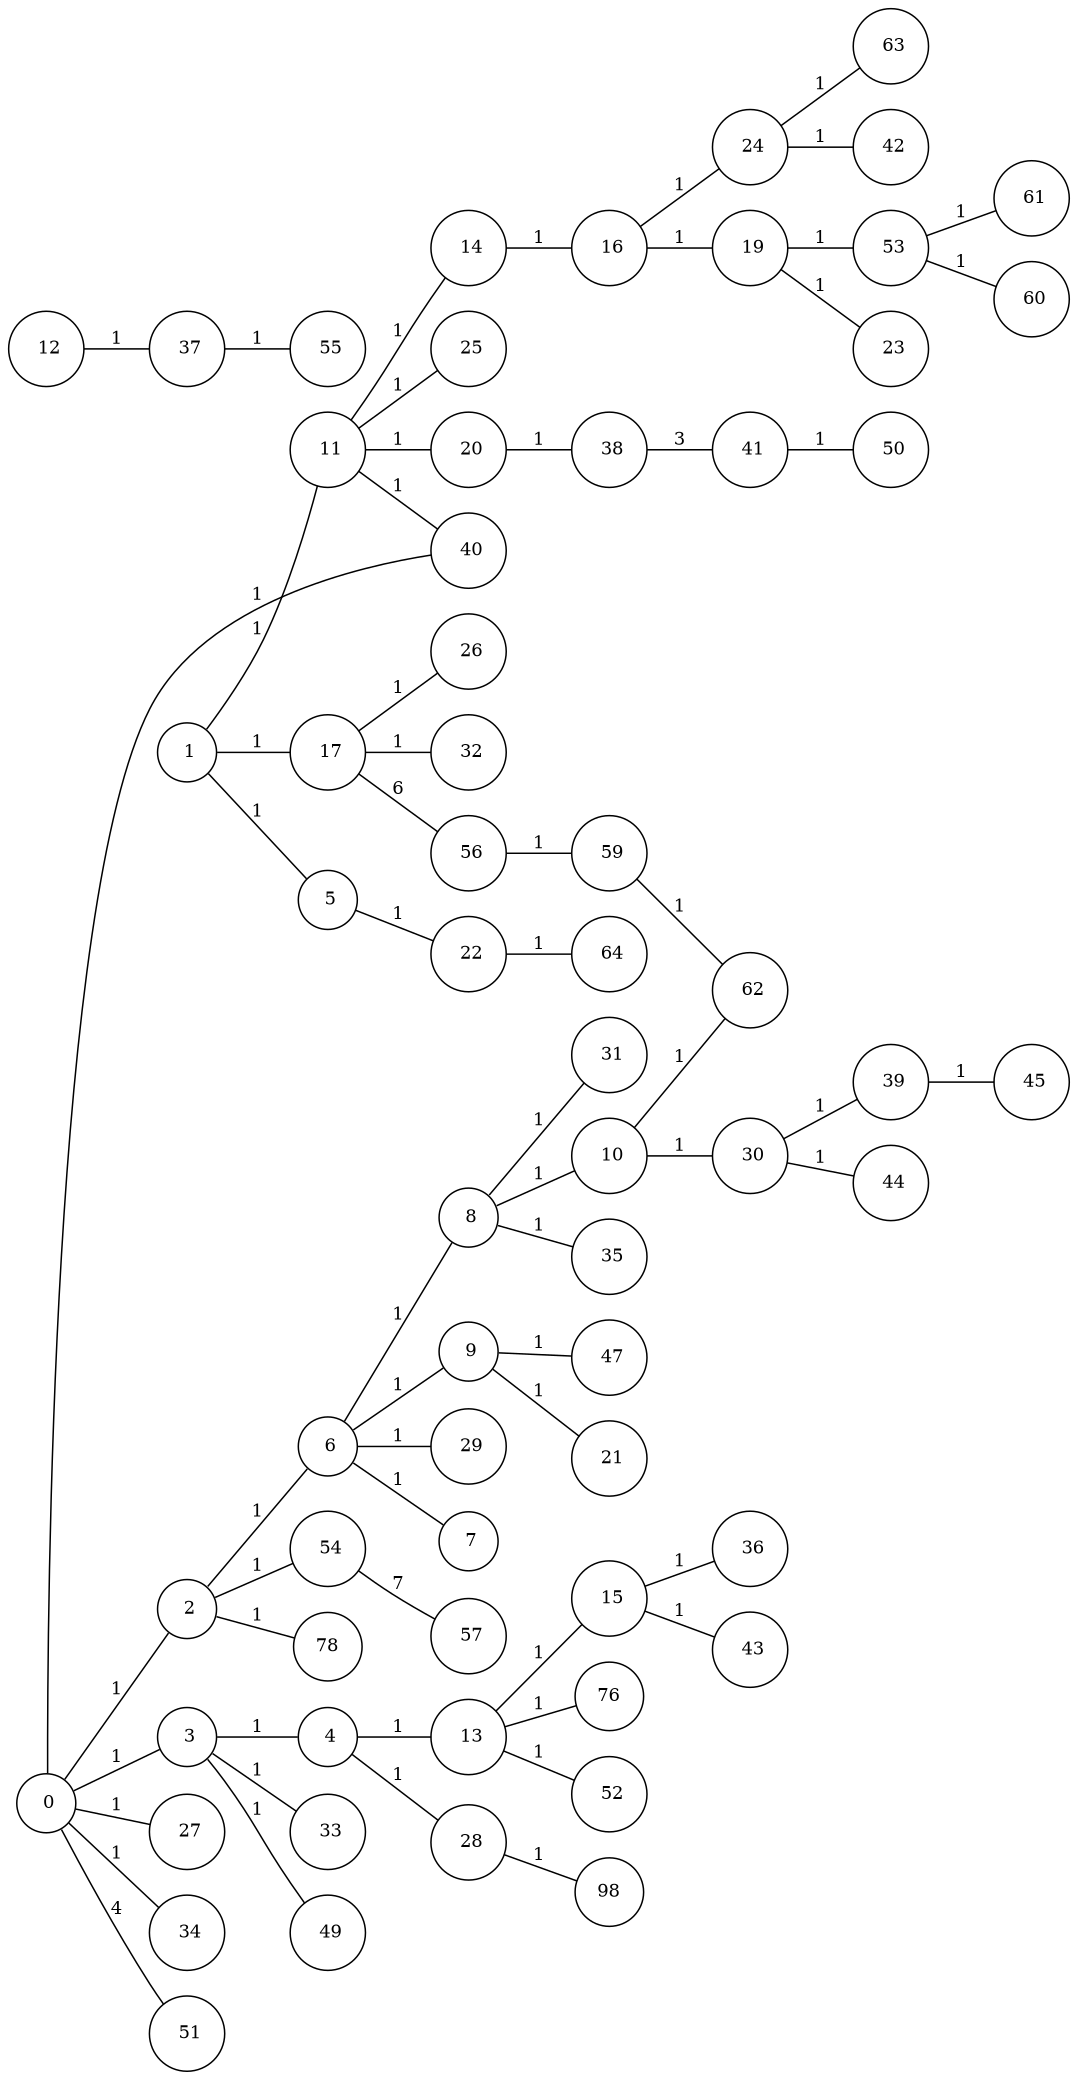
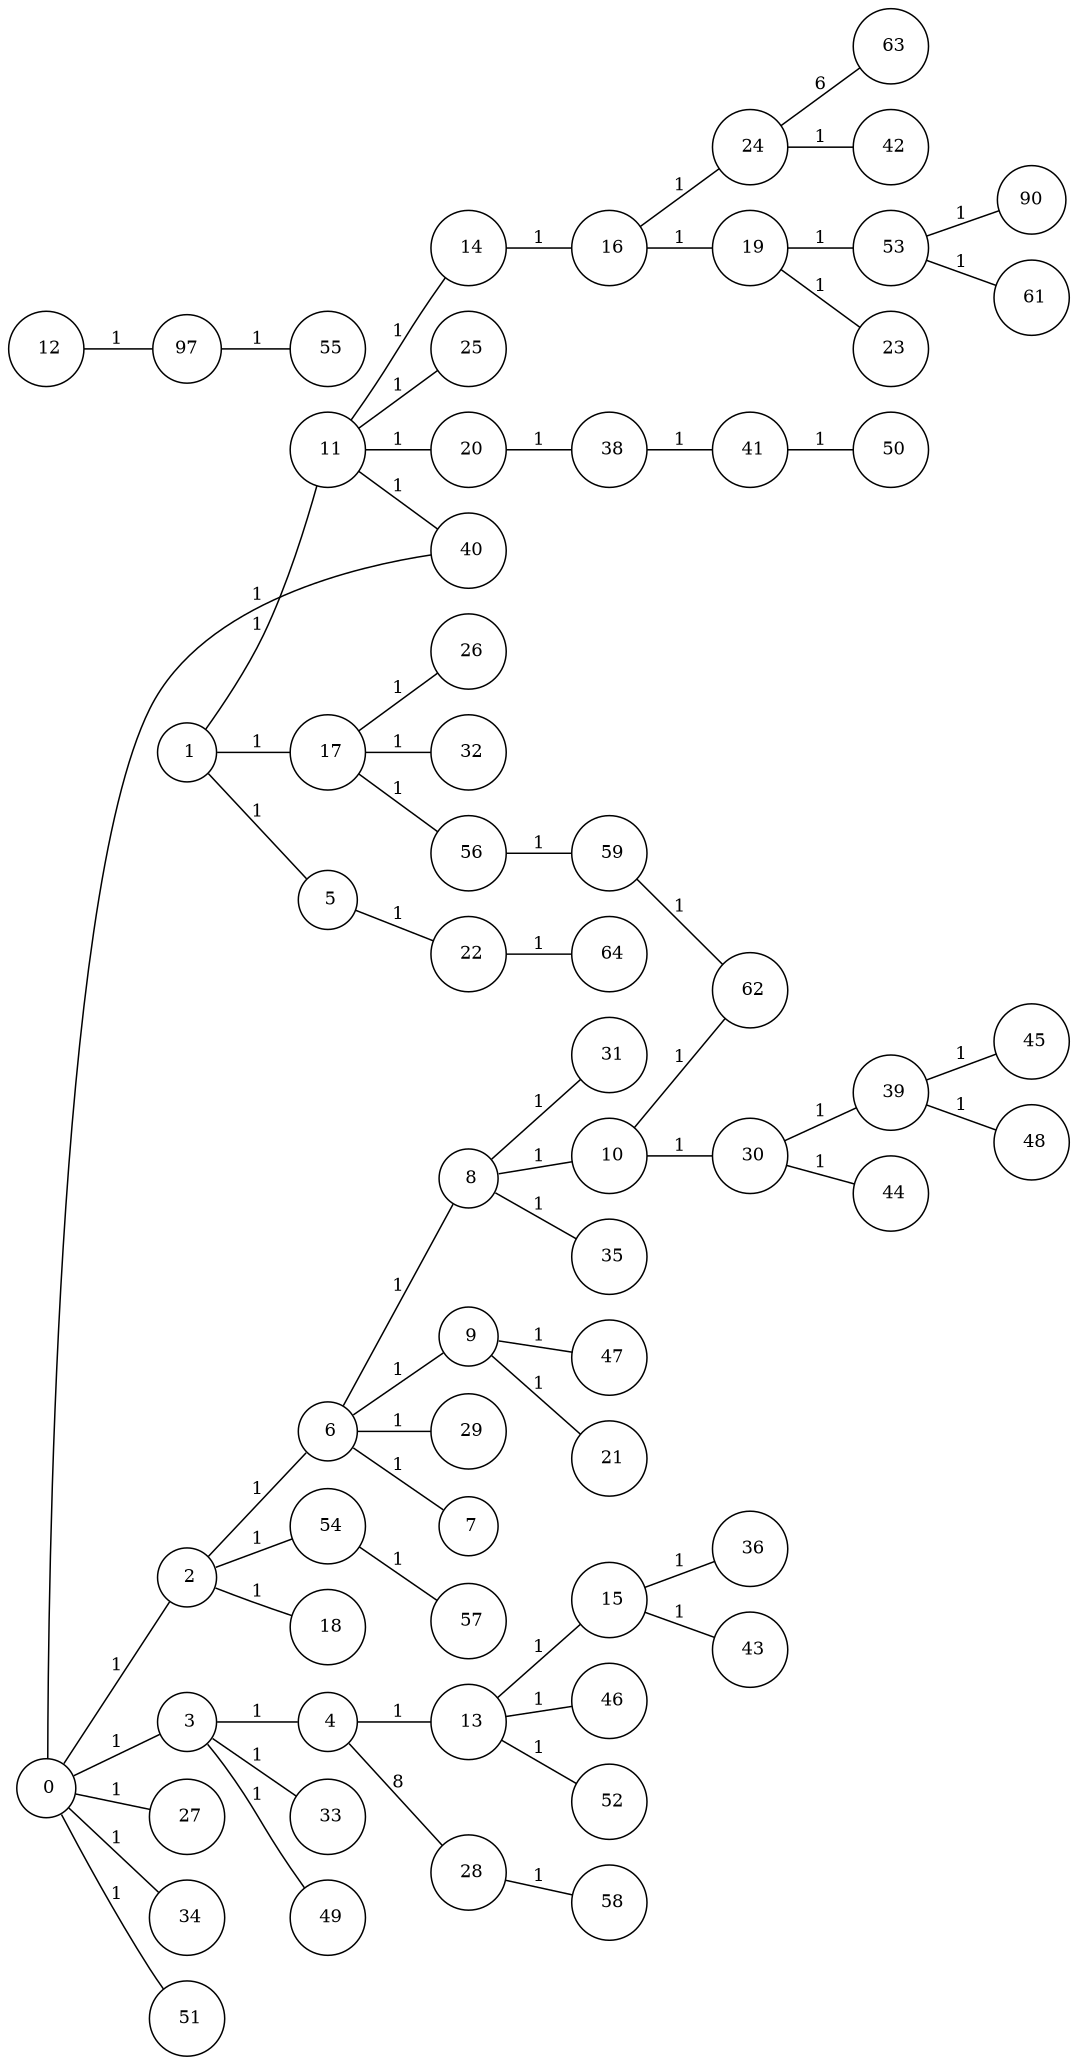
(820, 85) -> (820, 85)
(1032, 299) -> (1032, 200)
(187, 349) -> (187, 349)
(680, 440) -> (680, 440)
(398, 789) -> (398, 789)
none -> (1032, 1142)
(398, 1584) -> (398, 1560)
(328, 1647) -> (328, 1627)
(609, 1696) -> (609, 1701)
(398, 1775) -> (398, 1783)
(609, 1892) -> (609, 1903)
(117, 1909) -> (117, 1894)
